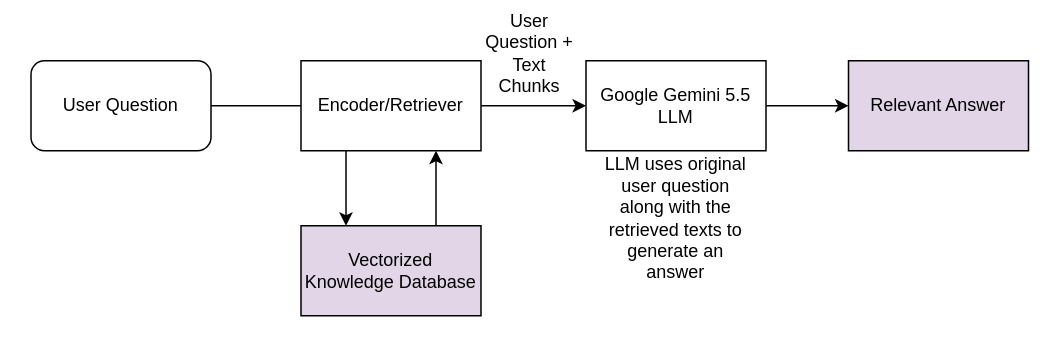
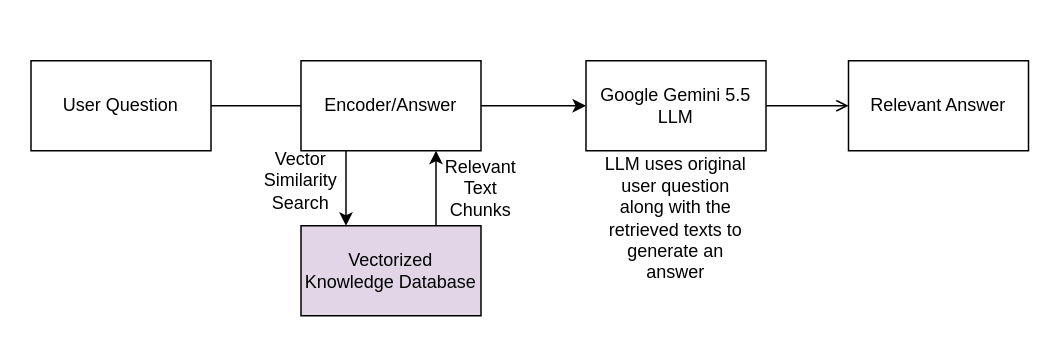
(530, 53) -> none
(121, 106) -> (121, 106)
(391, 106) -> (391, 106)
(837, 106) -> (839, 106)
(938, 106) -> (938, 106)
none -> (301, 181)
none -> (481, 188)
